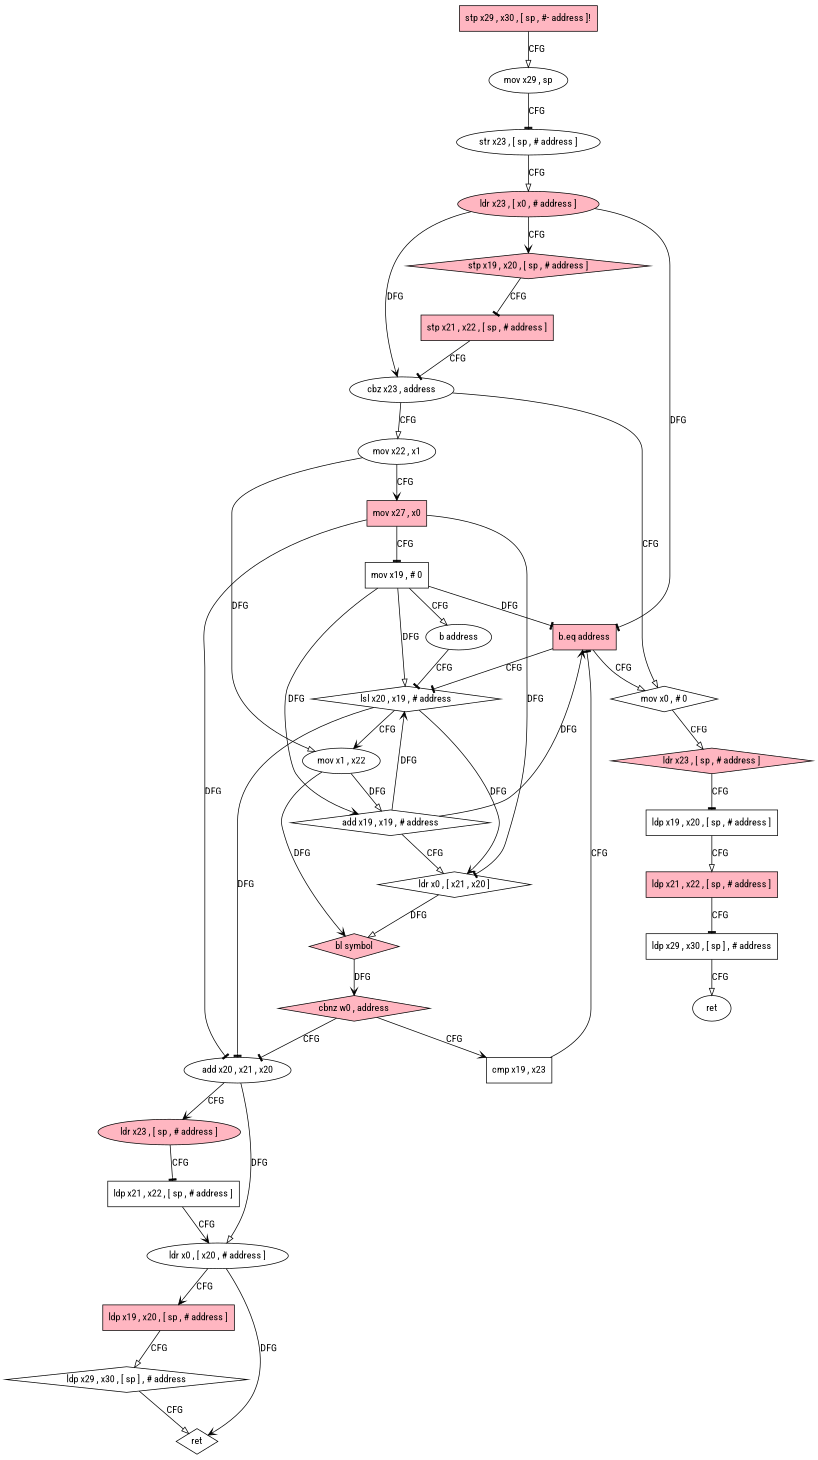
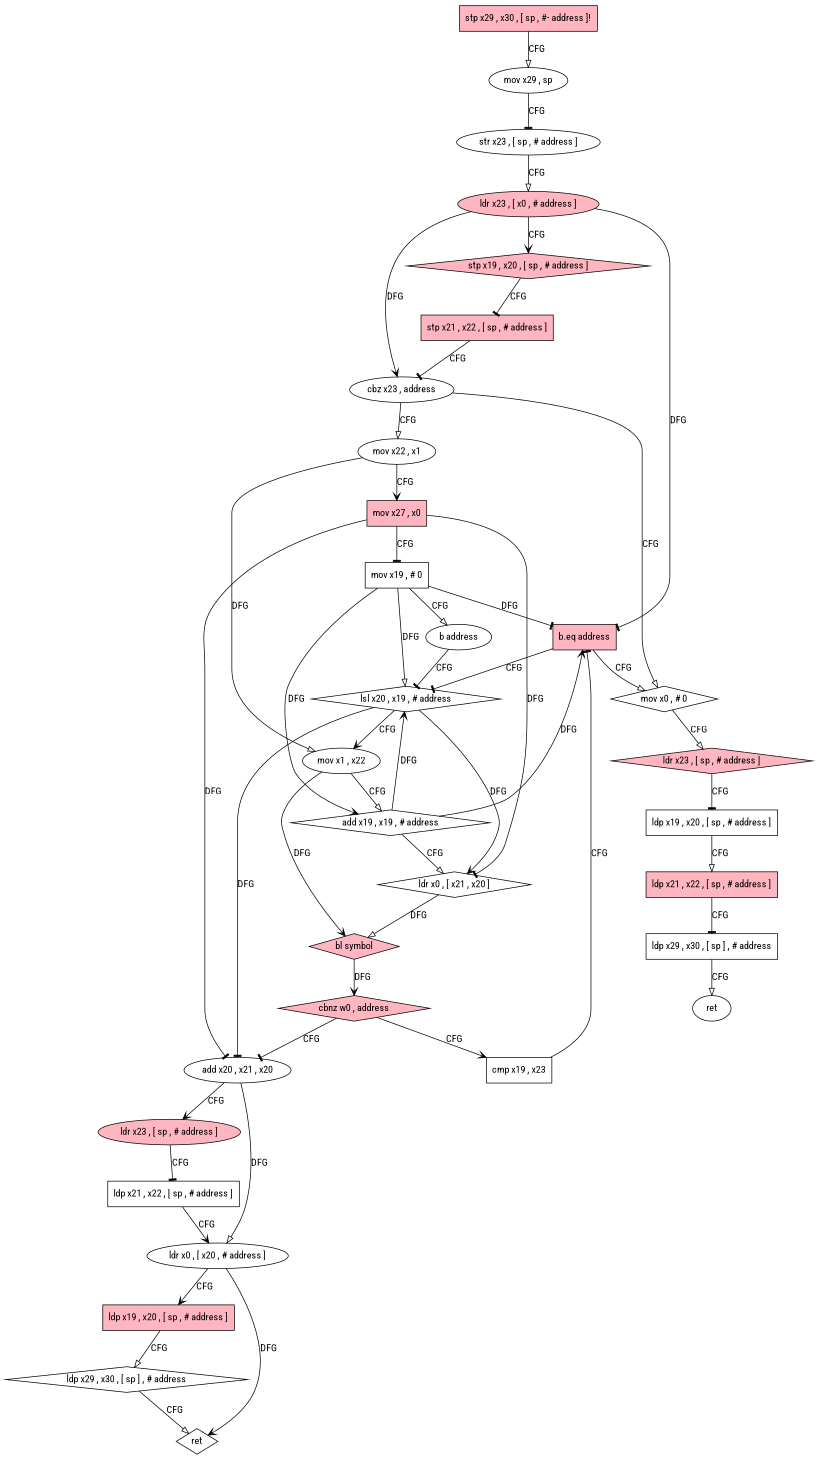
(378, 792) -> (378, 792)
